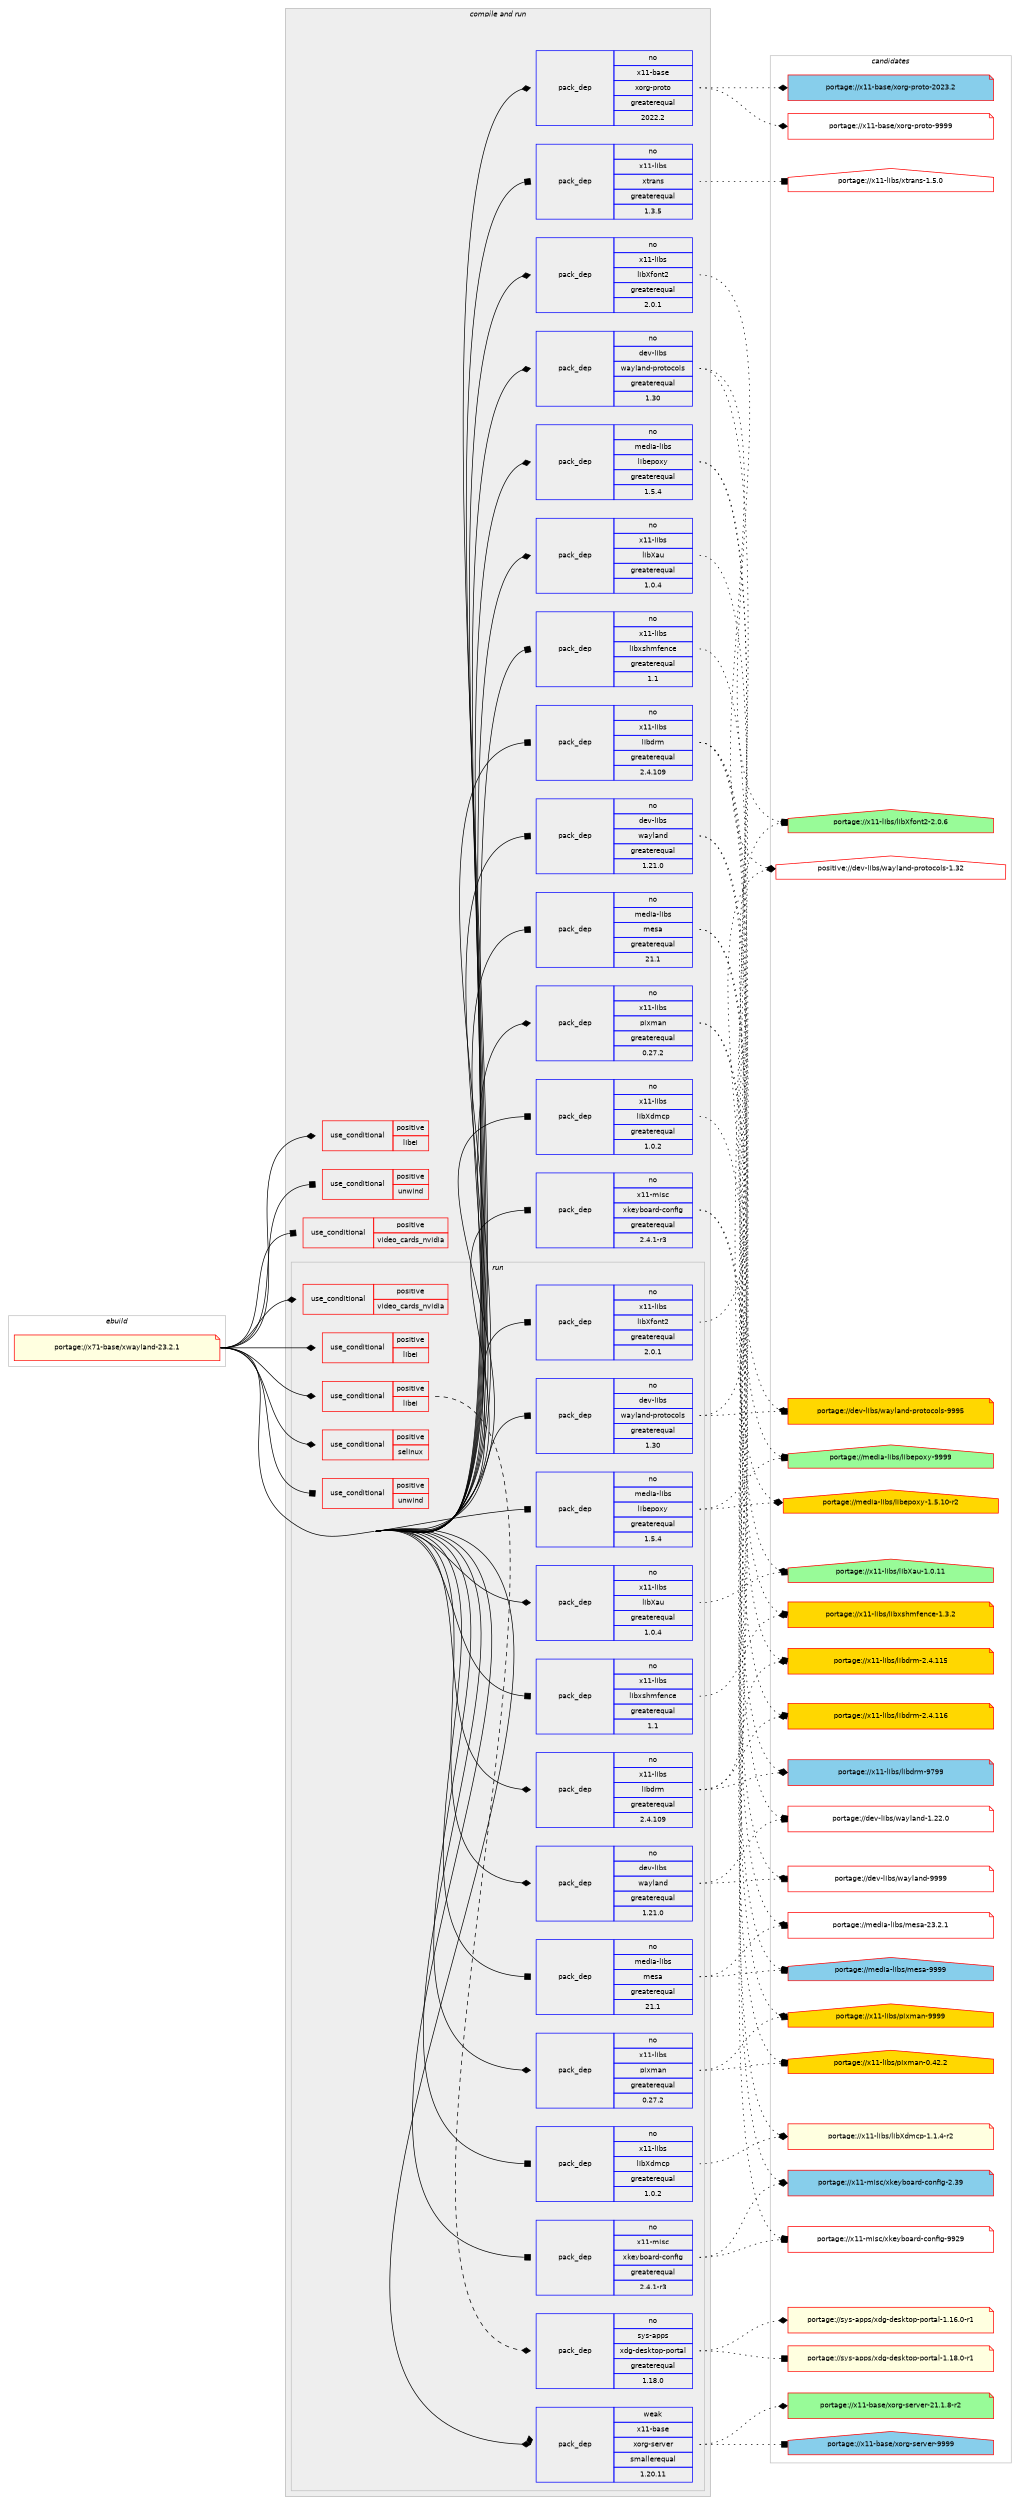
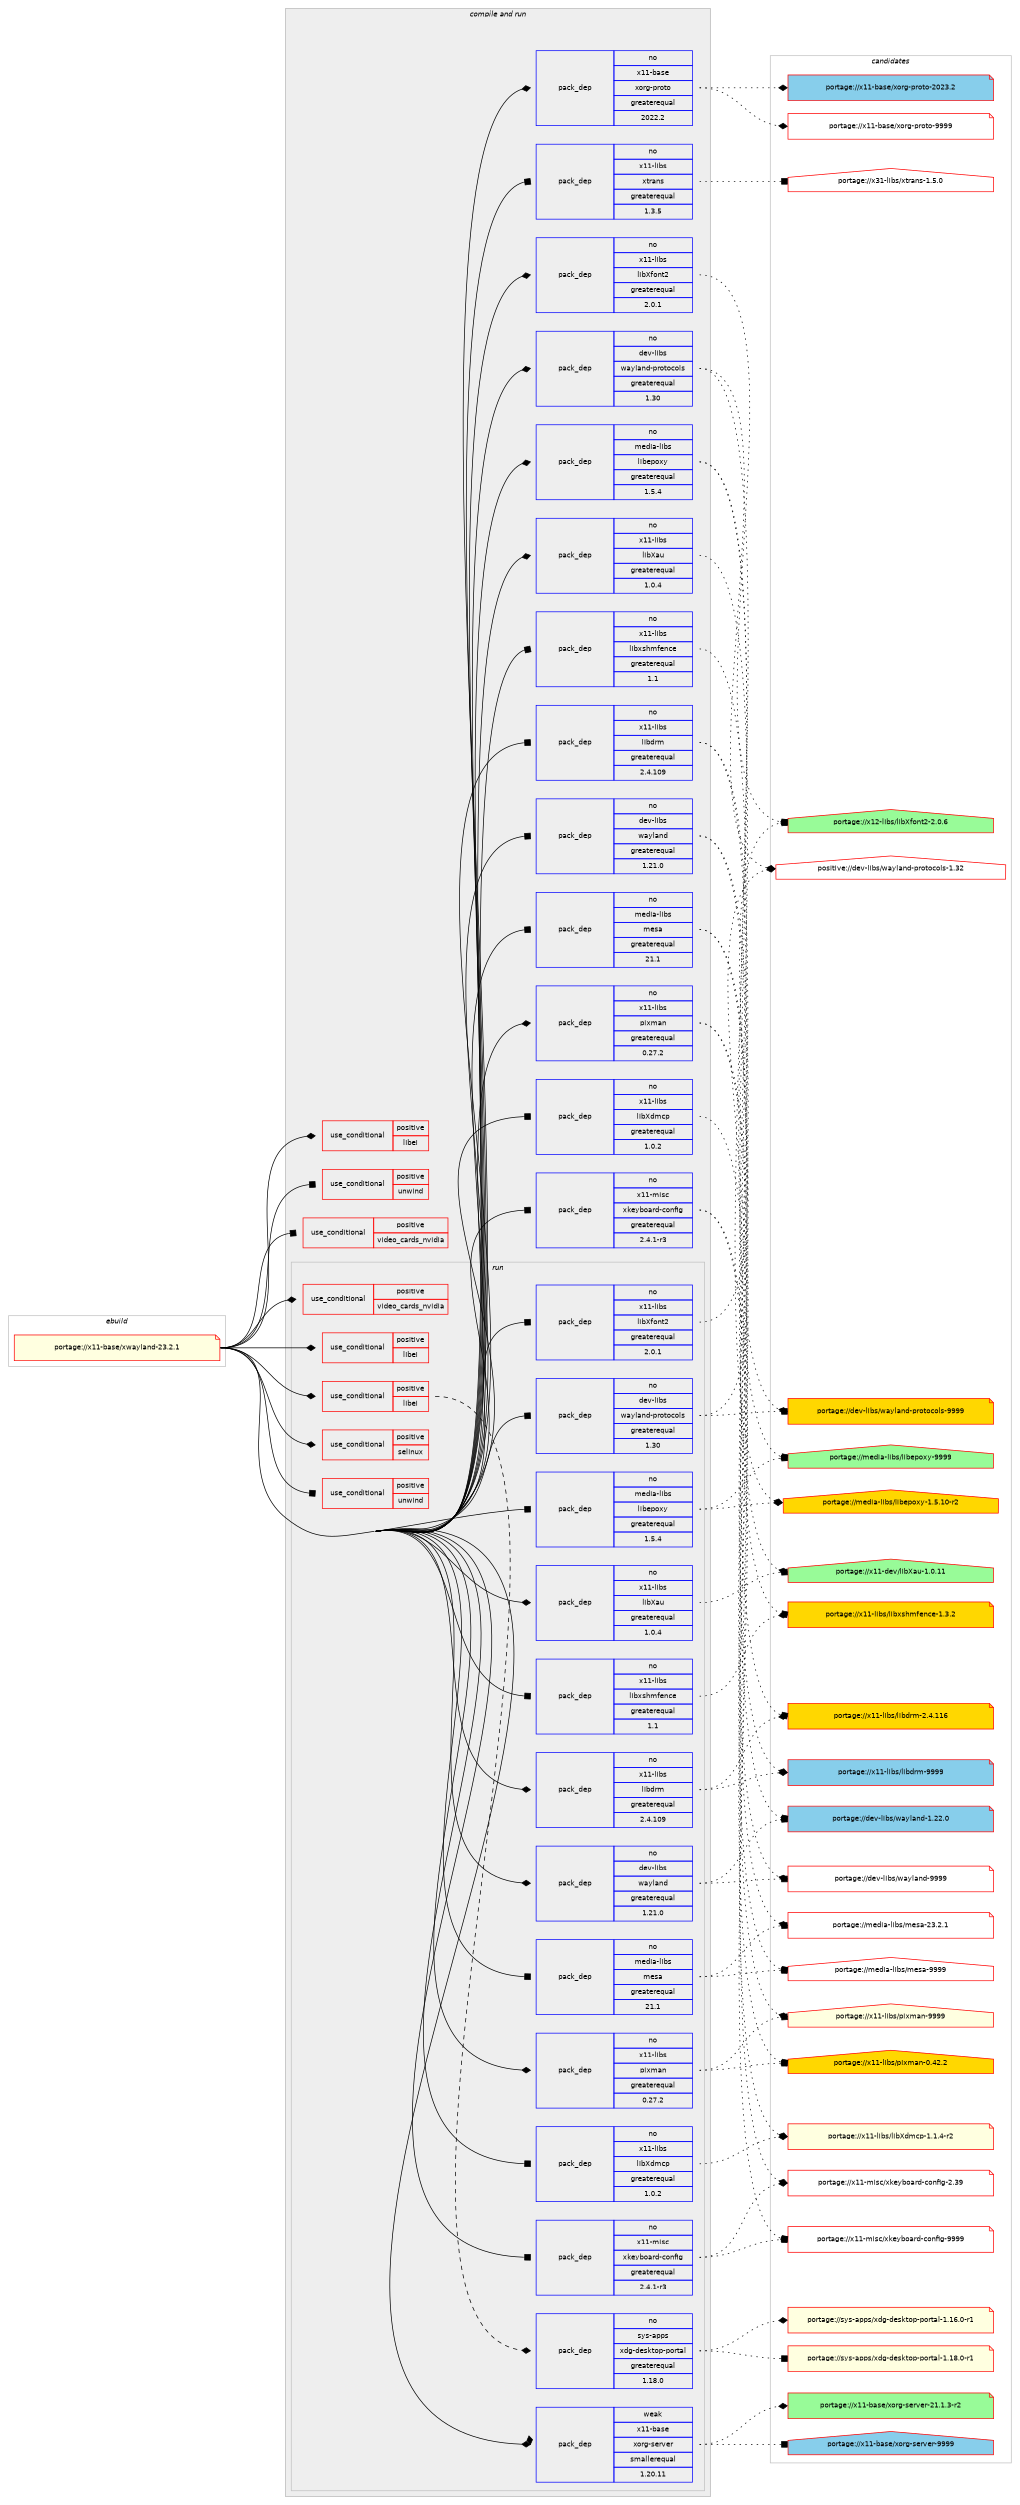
(891, 181) -> (891, 181)
(891, 822) -> (891, 822)
(117, 1348) -> (117, 1348)
(891, 1411) -> (891, 1411)
(891, 1572) -> (891, 1572)
(891, 1661) -> none
(891, 1773) -> (891, 1773)
(891, 1819) -> (891, 1819)
(891, 1970) -> (891, 1970)
(891, 2017) -> (891, 2017)
(891, 2183) -> (891, 2183)
(891, 2239) -> (891, 2239)
(891, 2406) -> (891, 2406)
